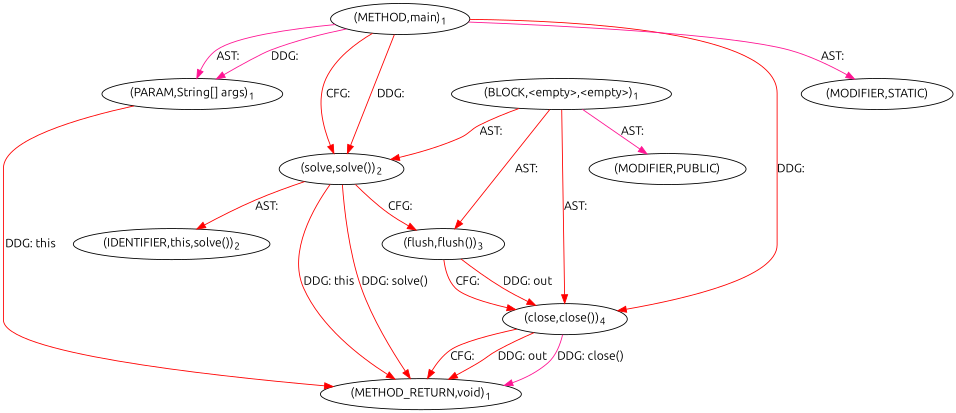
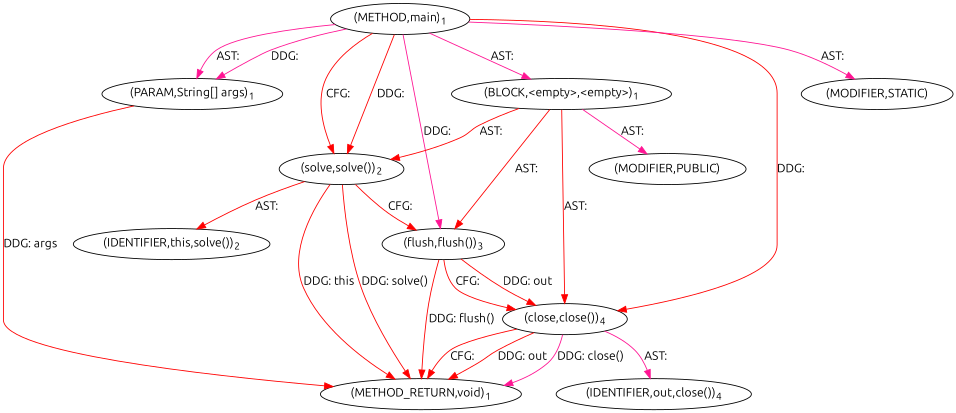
none -> (476, 54)
none -> (421, 127)
(31, 244) -> (31, 244)
none -> (427, 314)
none -> (654, 394)
